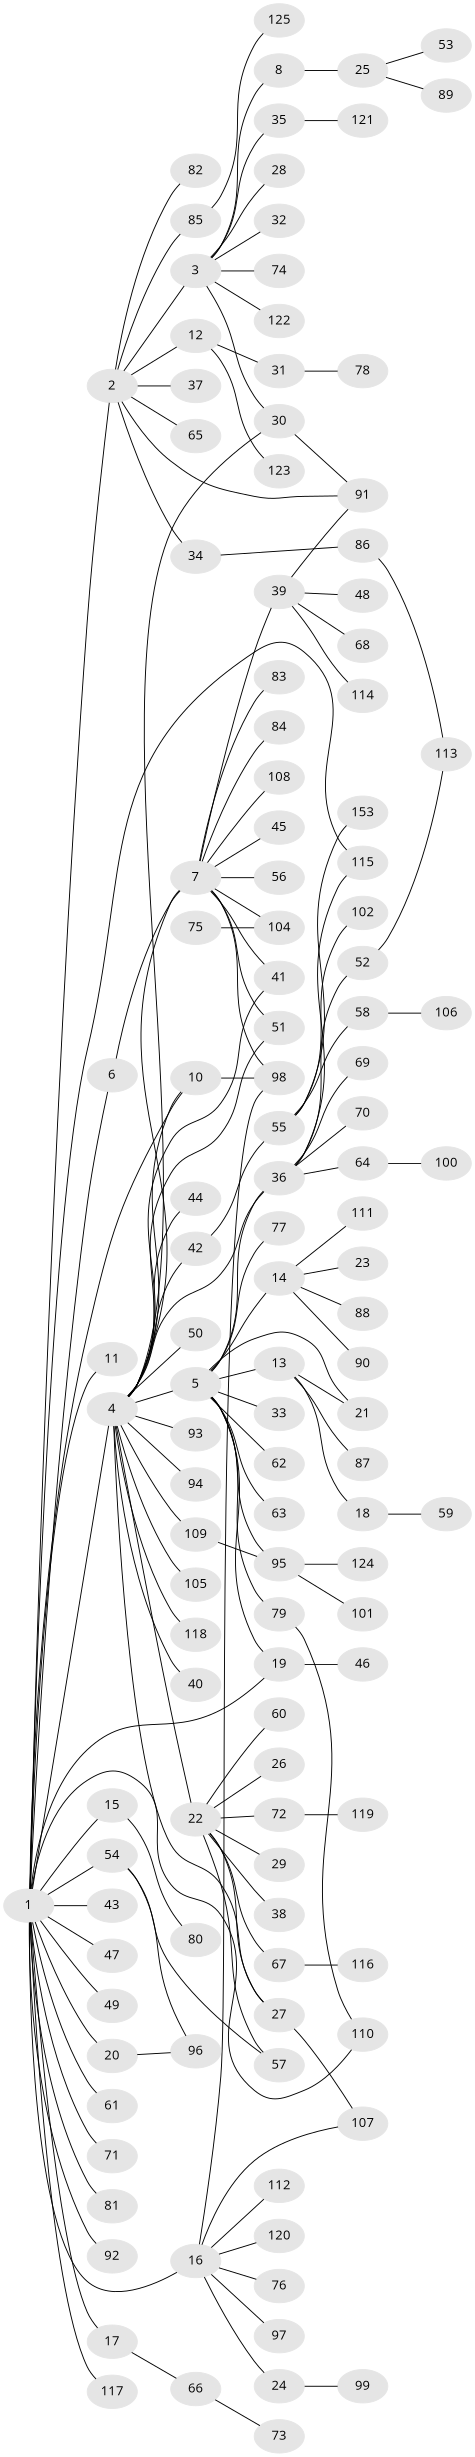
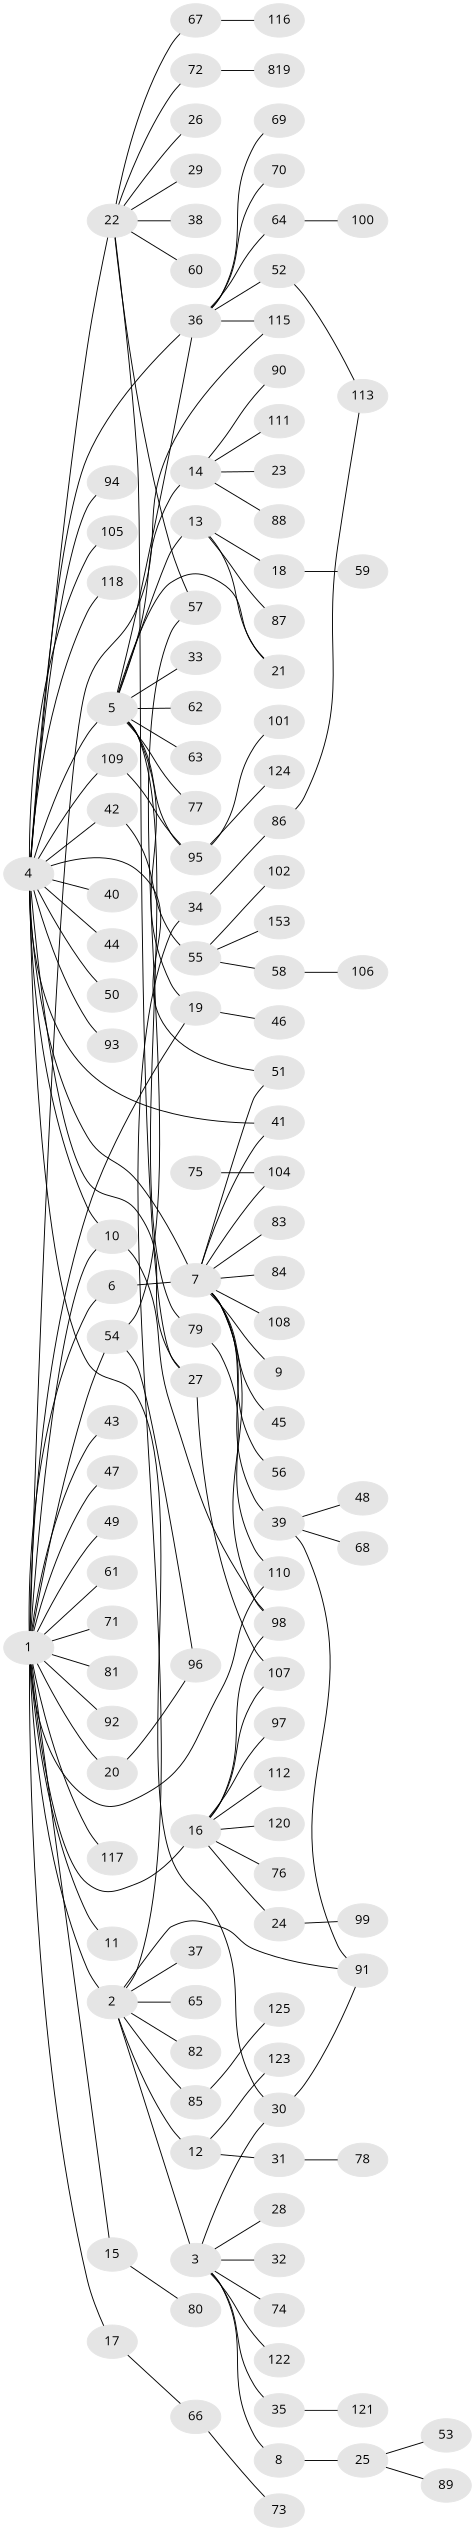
(363, 696) -> none
none -> (279, 1373)
(71, 1657) -> none
(363, 1815) -> (279, 71)
